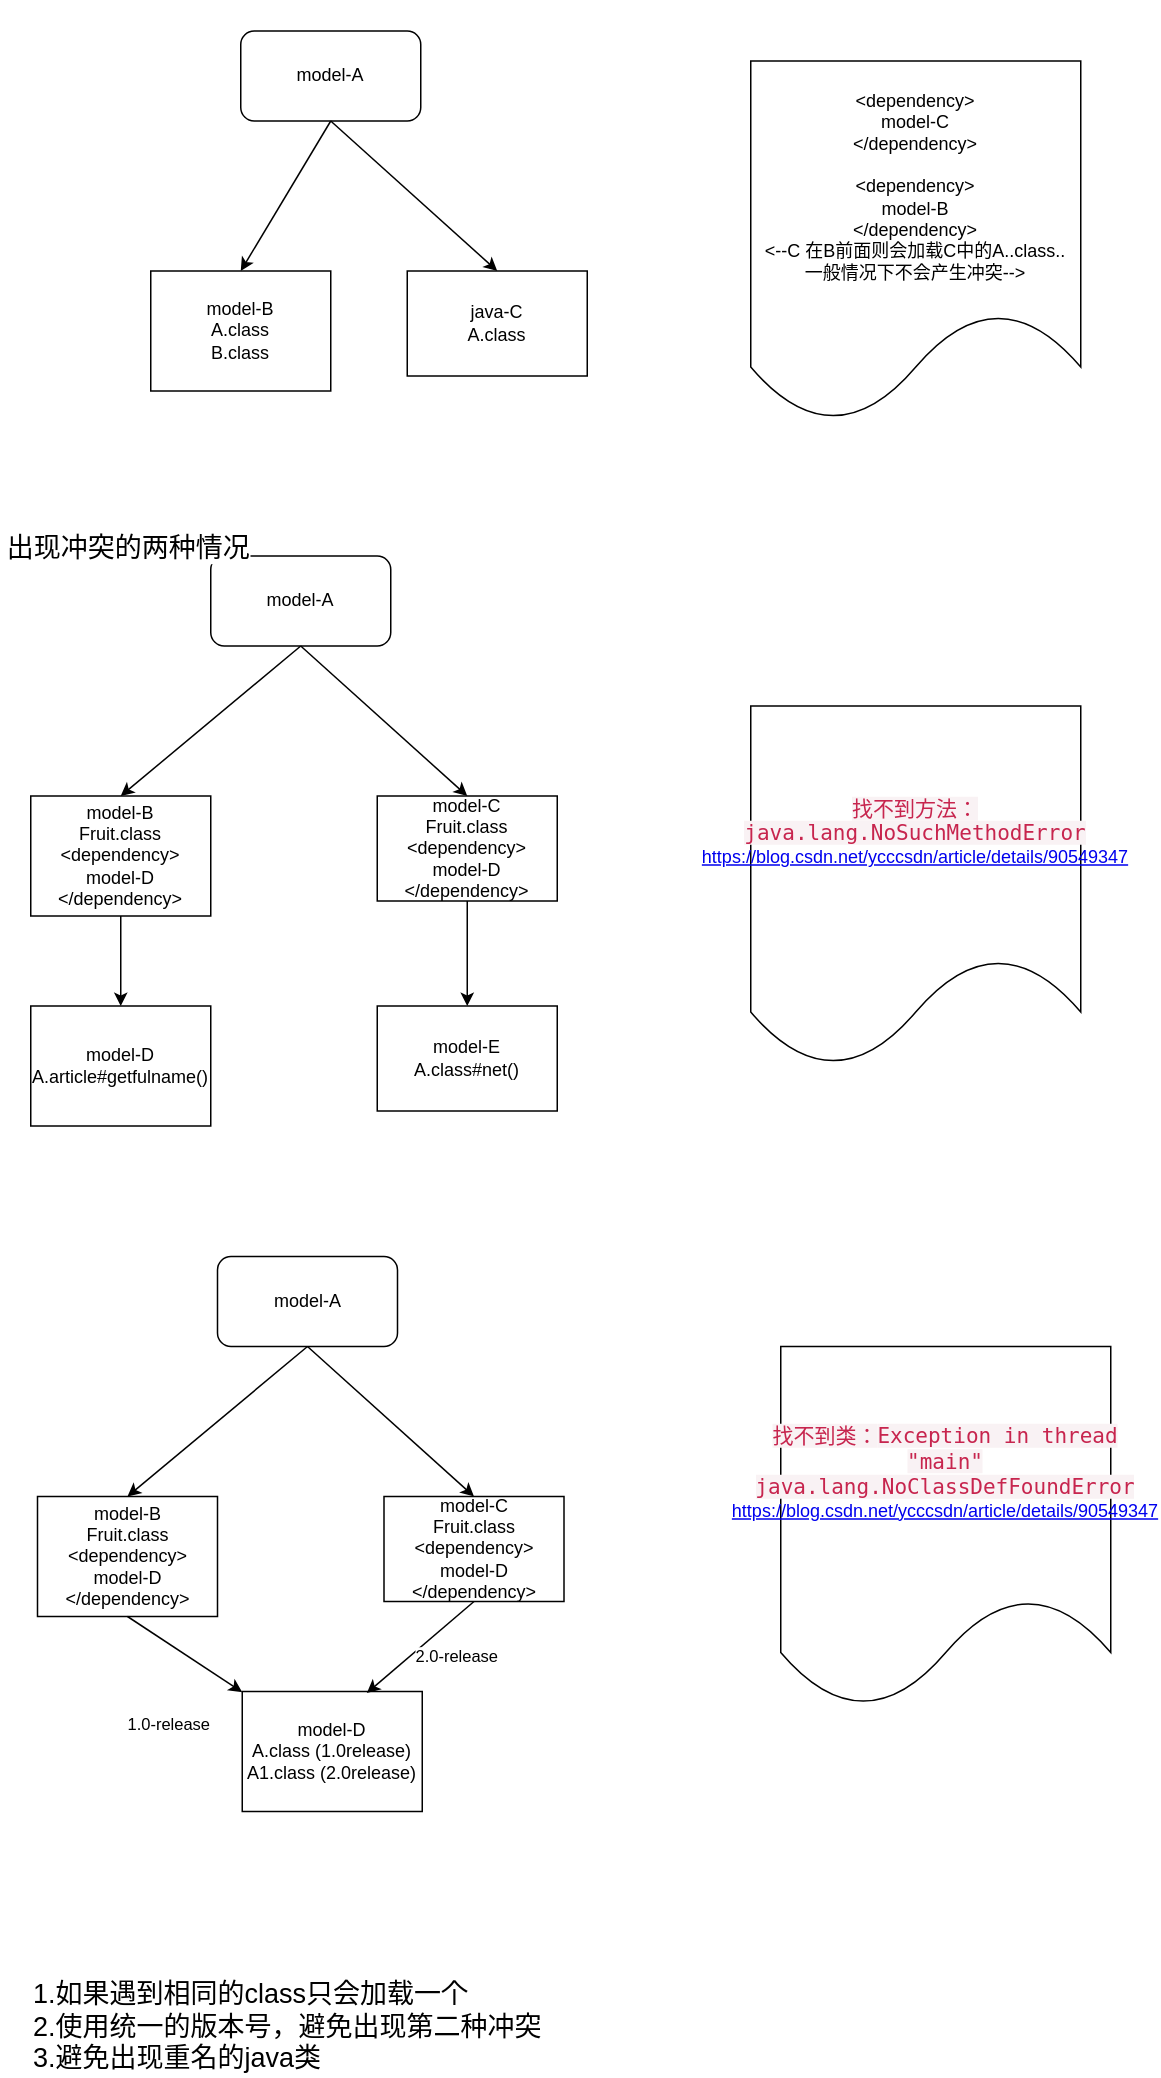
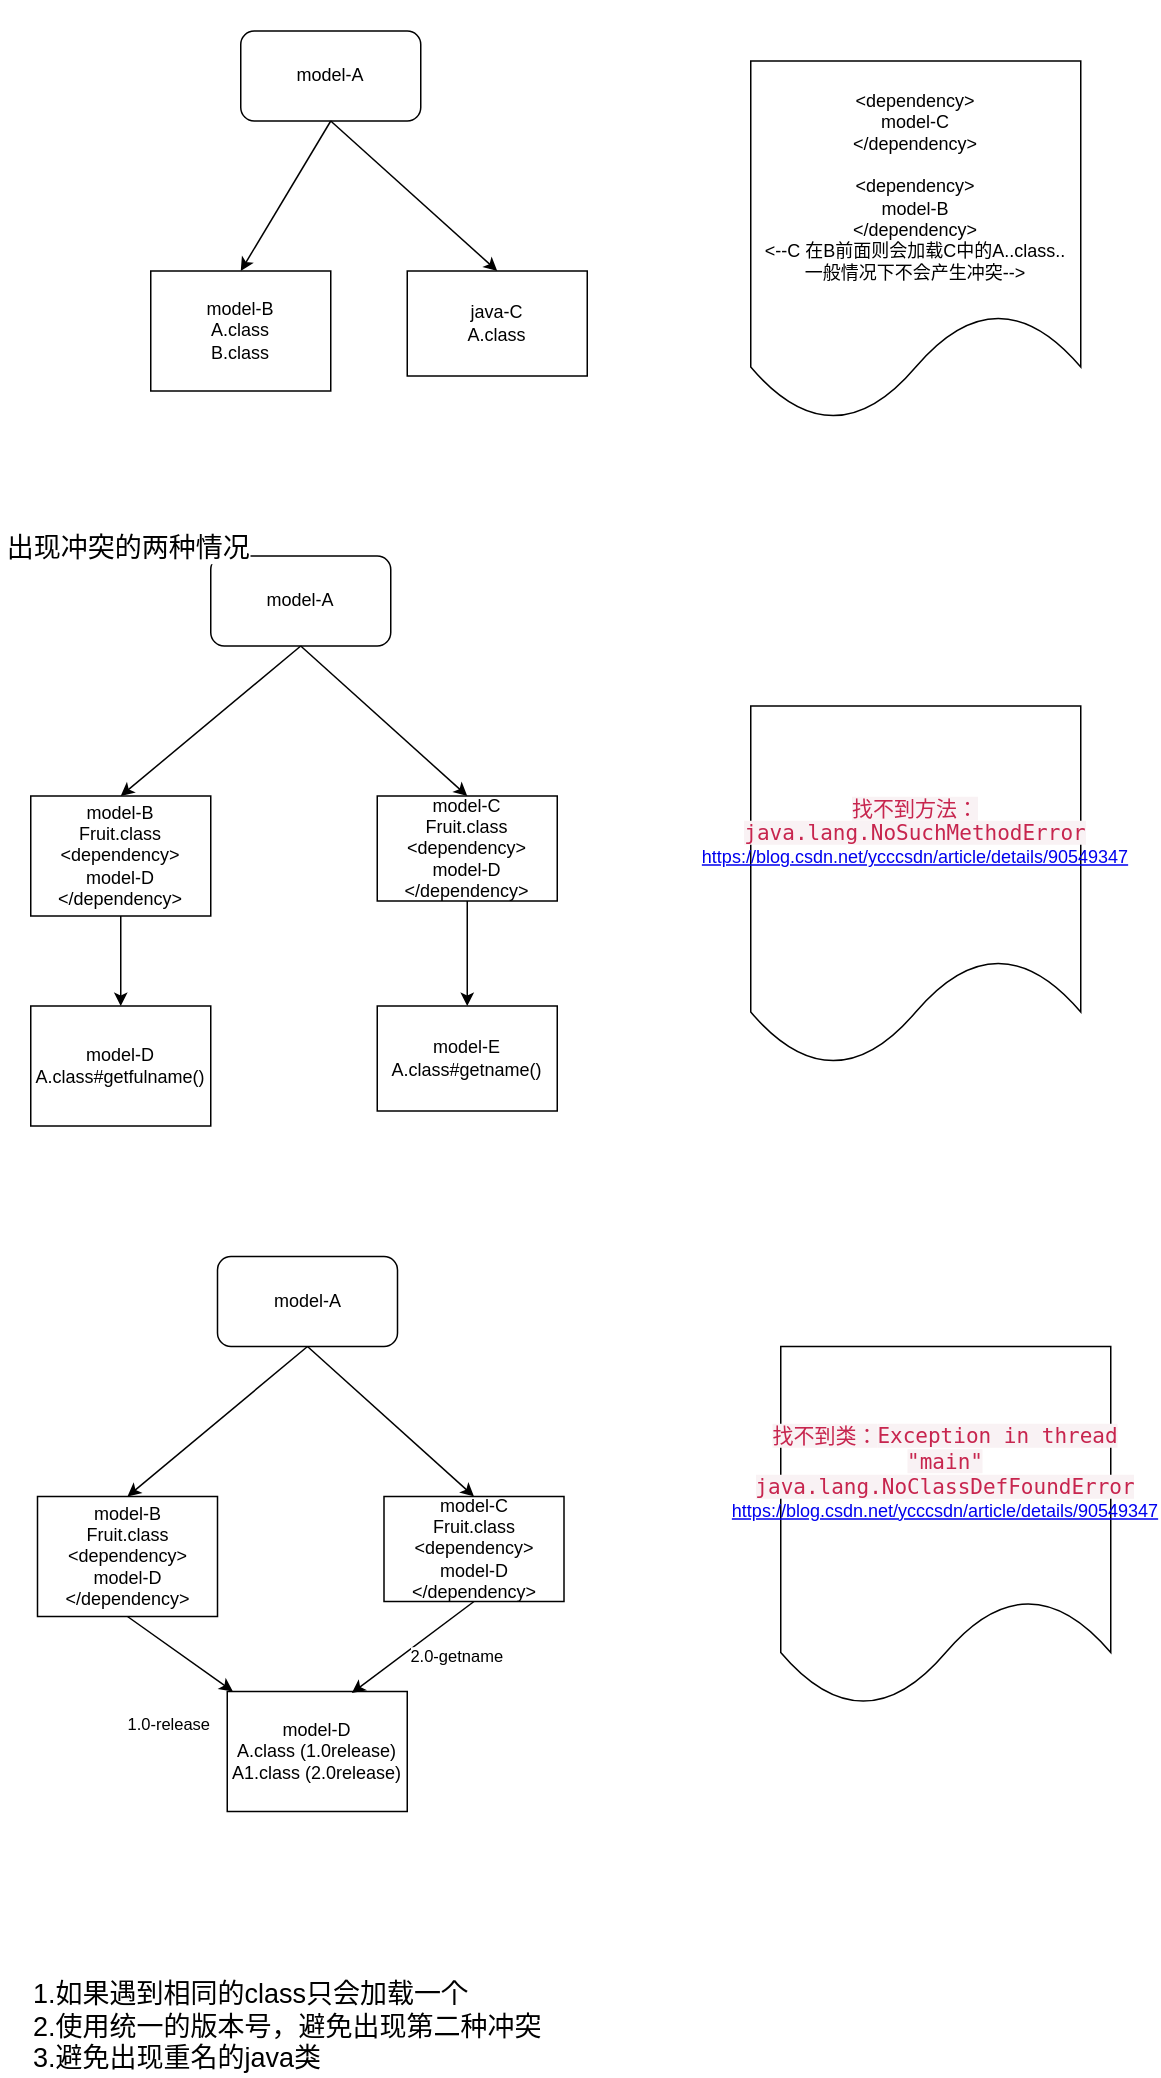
(467, 1058) -> (467, 1058)
(121, 1066) -> (121, 1066)
(458, 1657) -> (458, 1657)
(332, 1751) -> (317, 1751)
